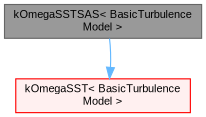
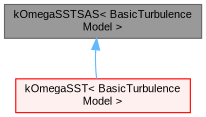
(111, 53) -> (96, 64)
